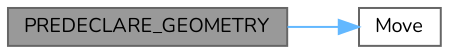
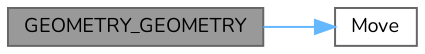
(148, 27) -> (136, 27)
